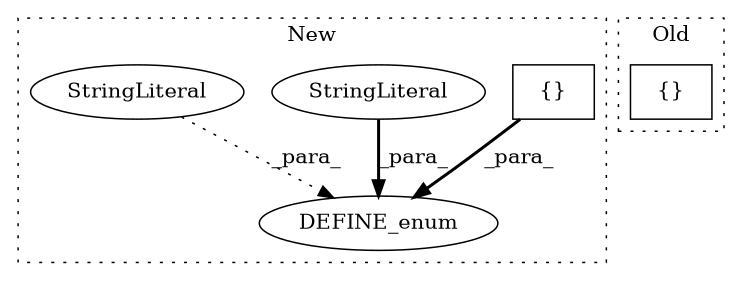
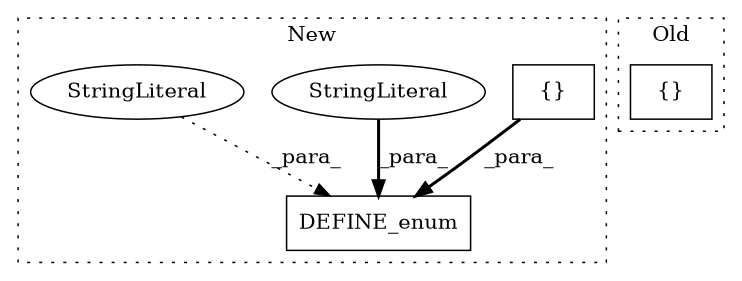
(379, 223) -> (379, 223)
